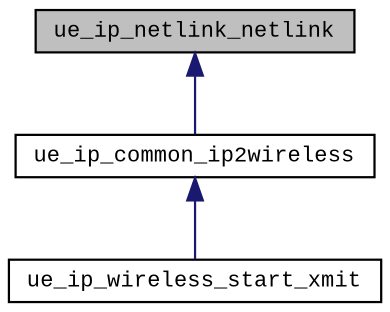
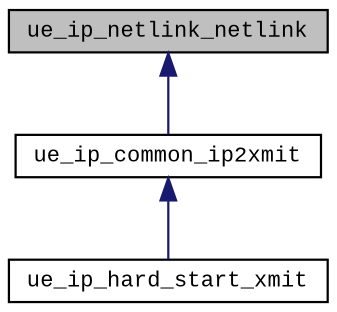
(195, 156) -> (168, 156)
(195, 281) -> (168, 281)
